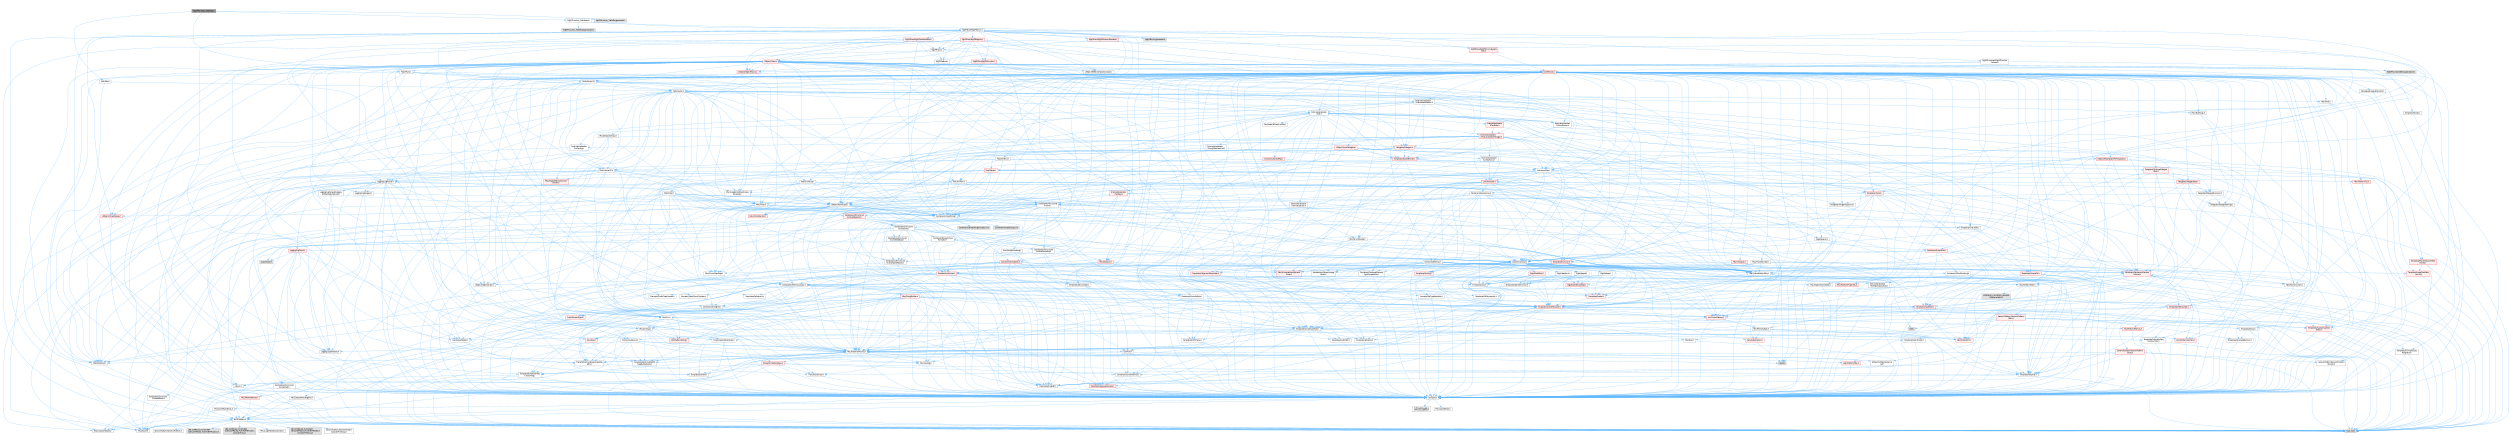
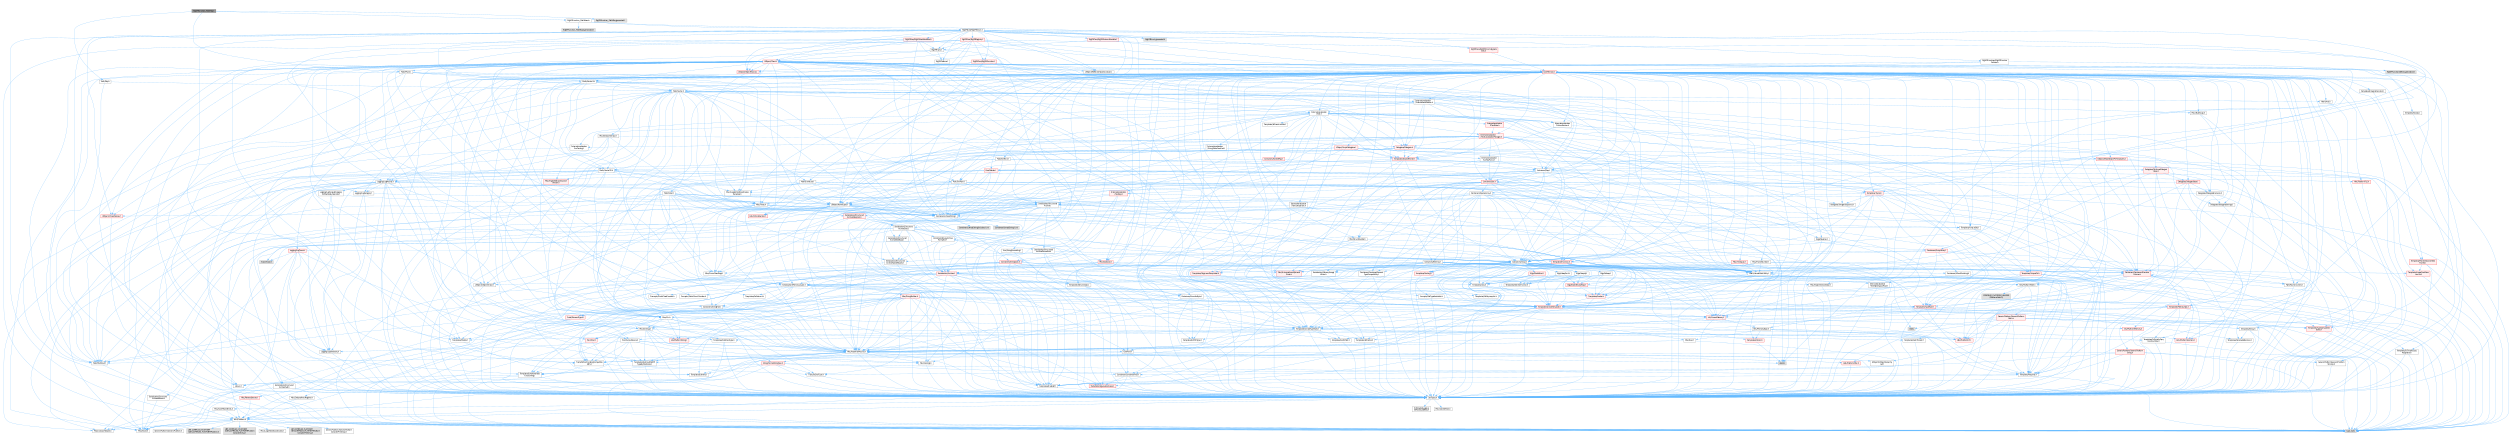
(1847, 285) -> none
(1432, 286) -> (1493, 274)
